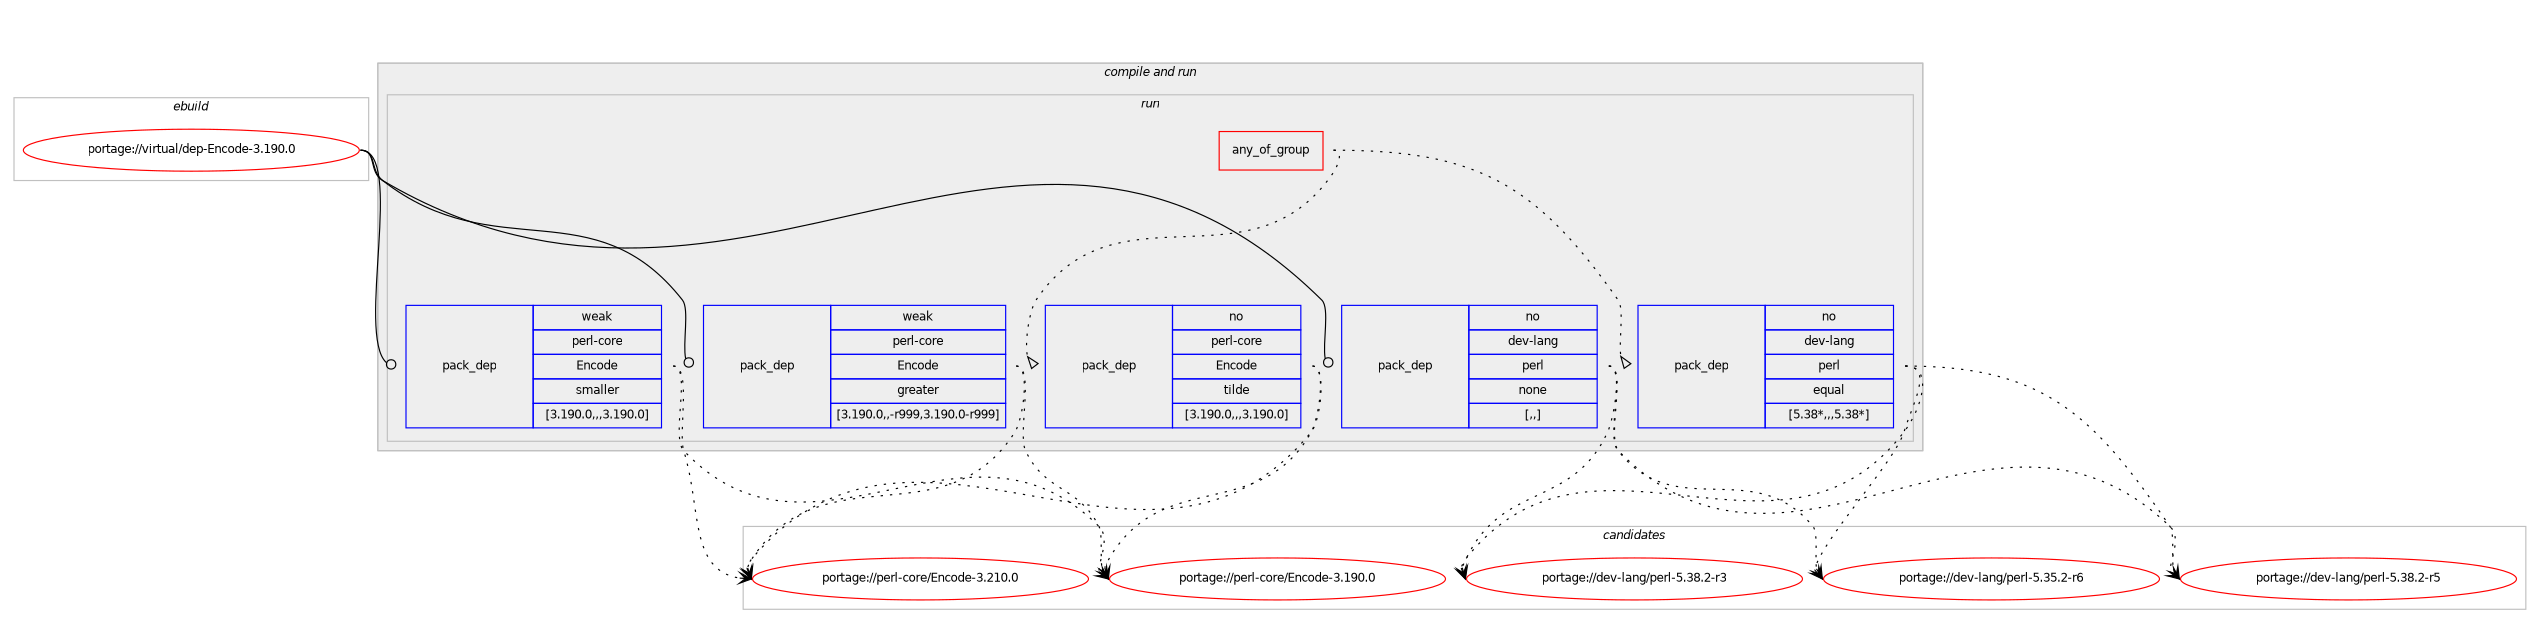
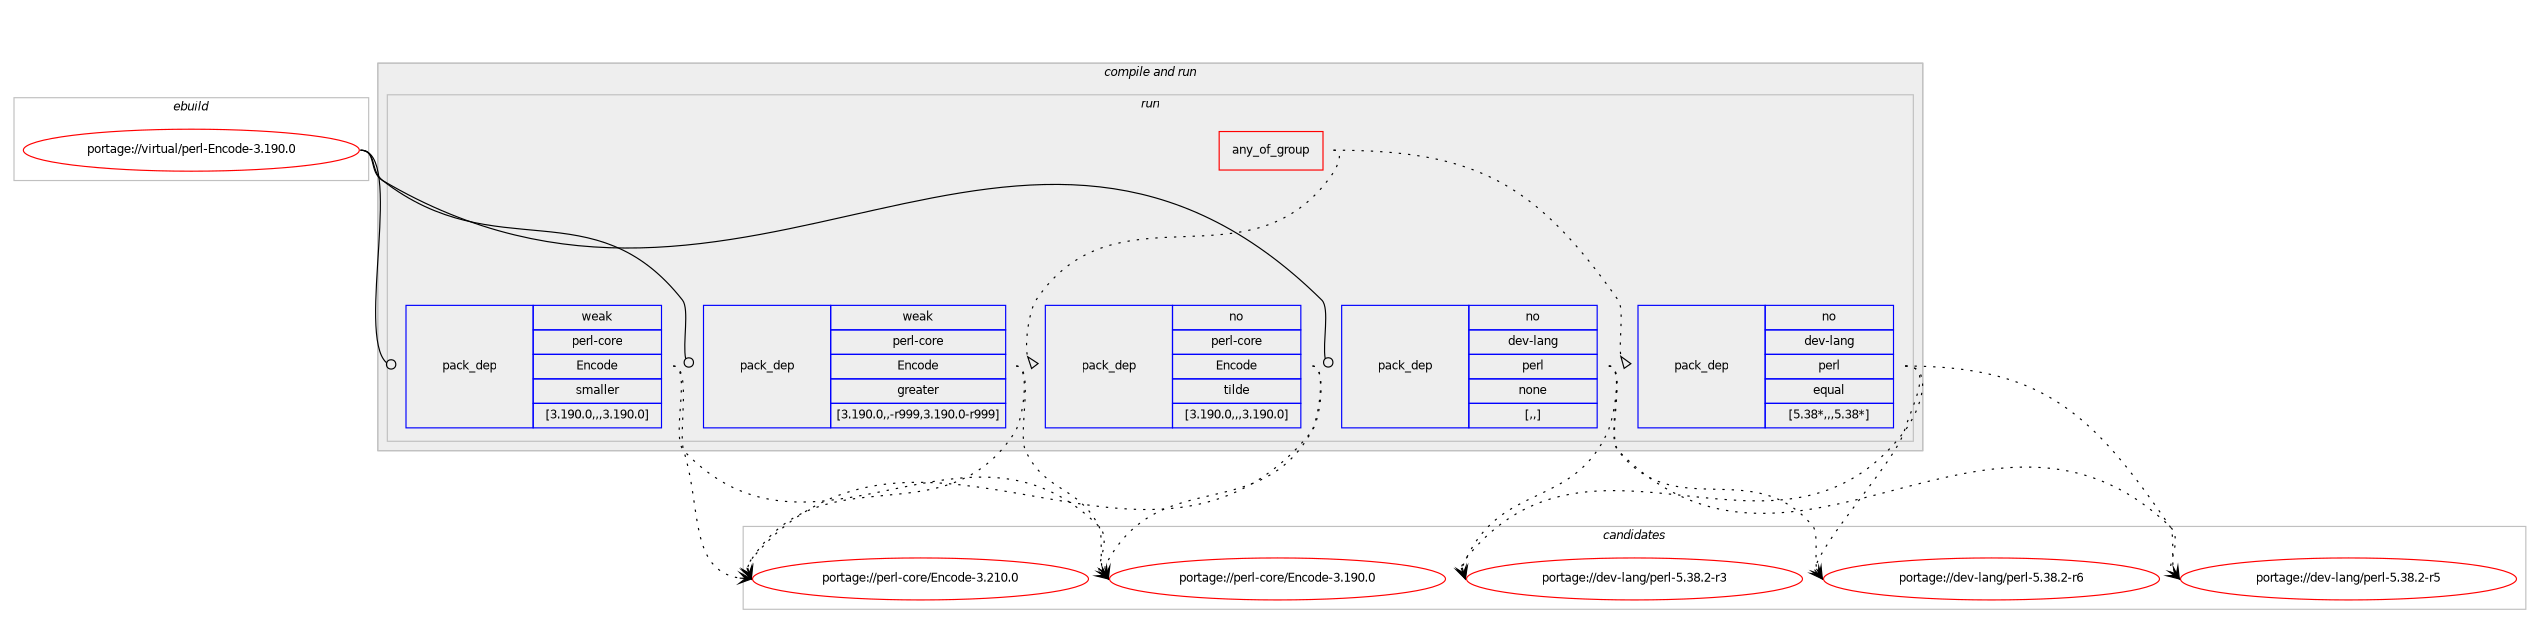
(191, 150) -> (191, 150)
(1992, 579) -> (1992, 579)
